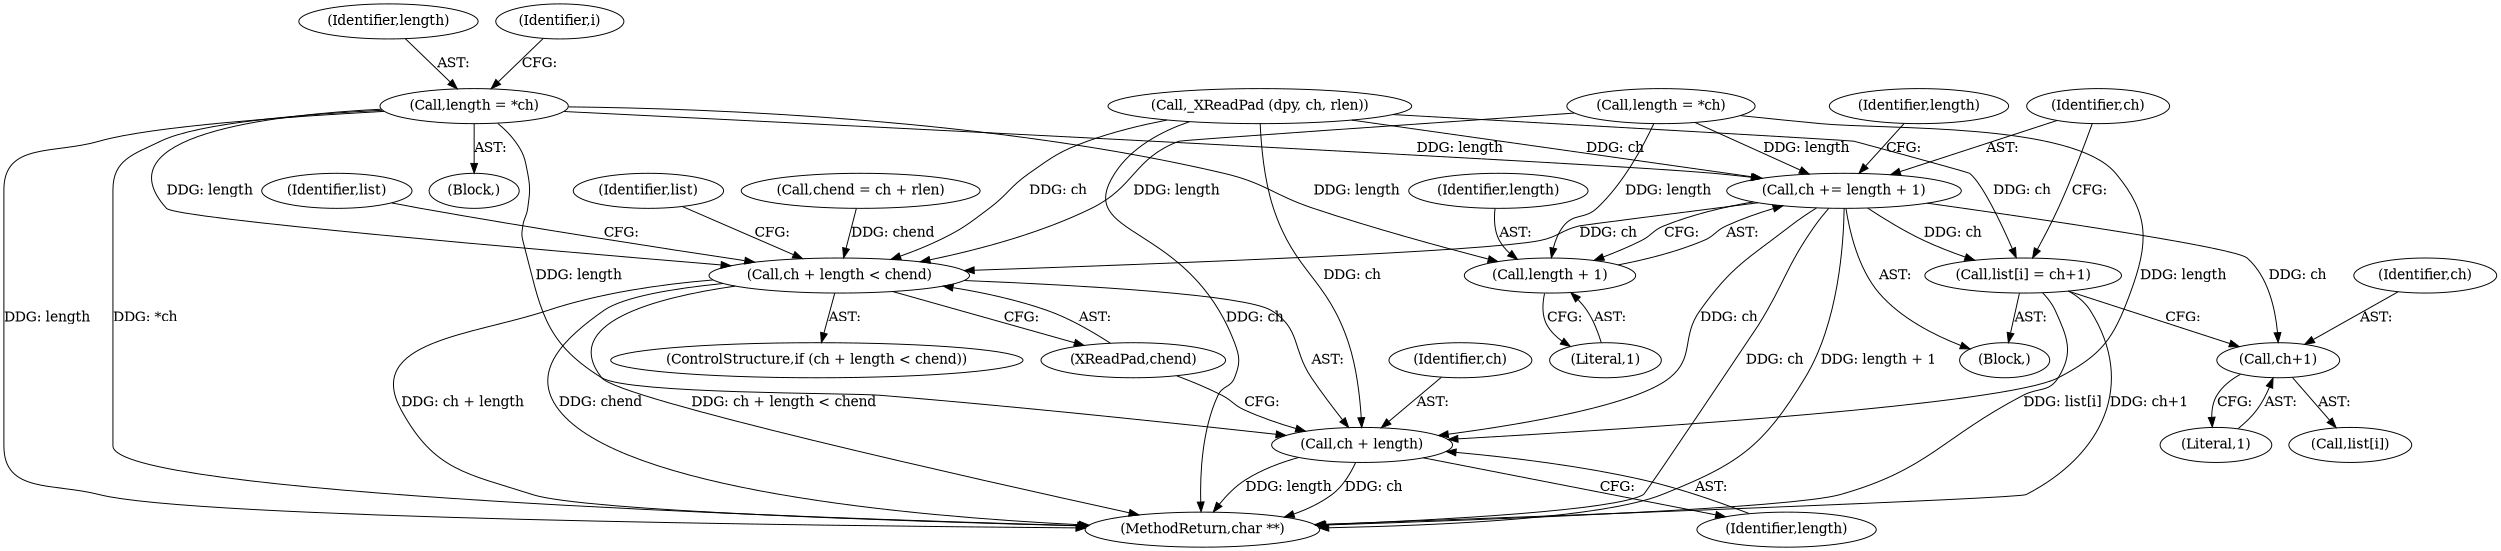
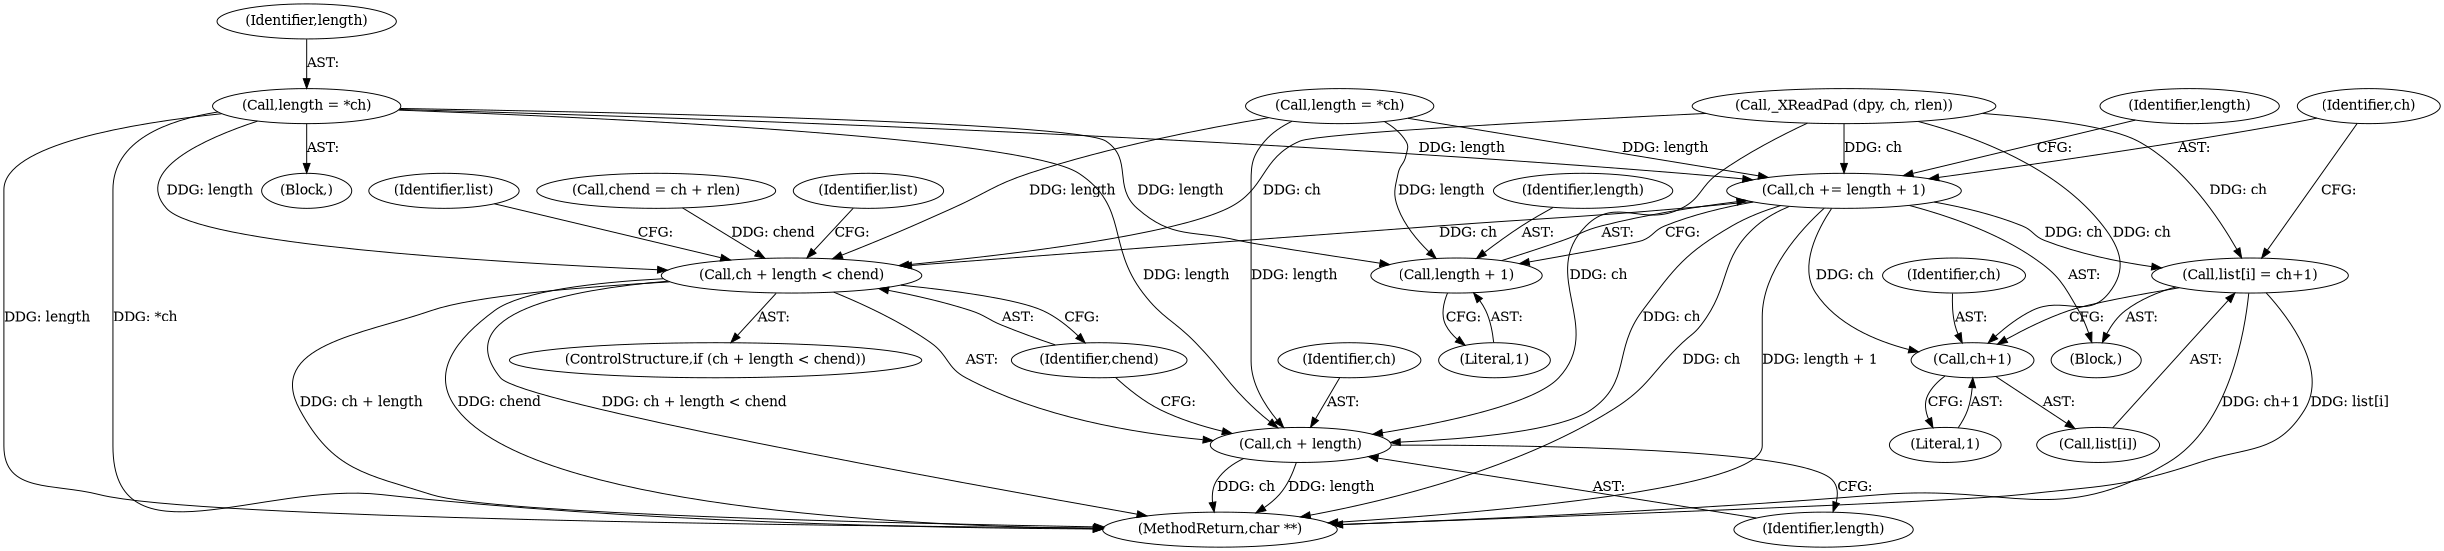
(560, 21) -> none
(1196, 280) -> (2098, 220)
(1133, 360) -> (1099, 360)
none -> (2170, 364)
